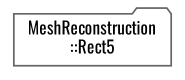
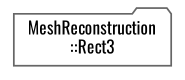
(93, 40) -> (93, 40)
